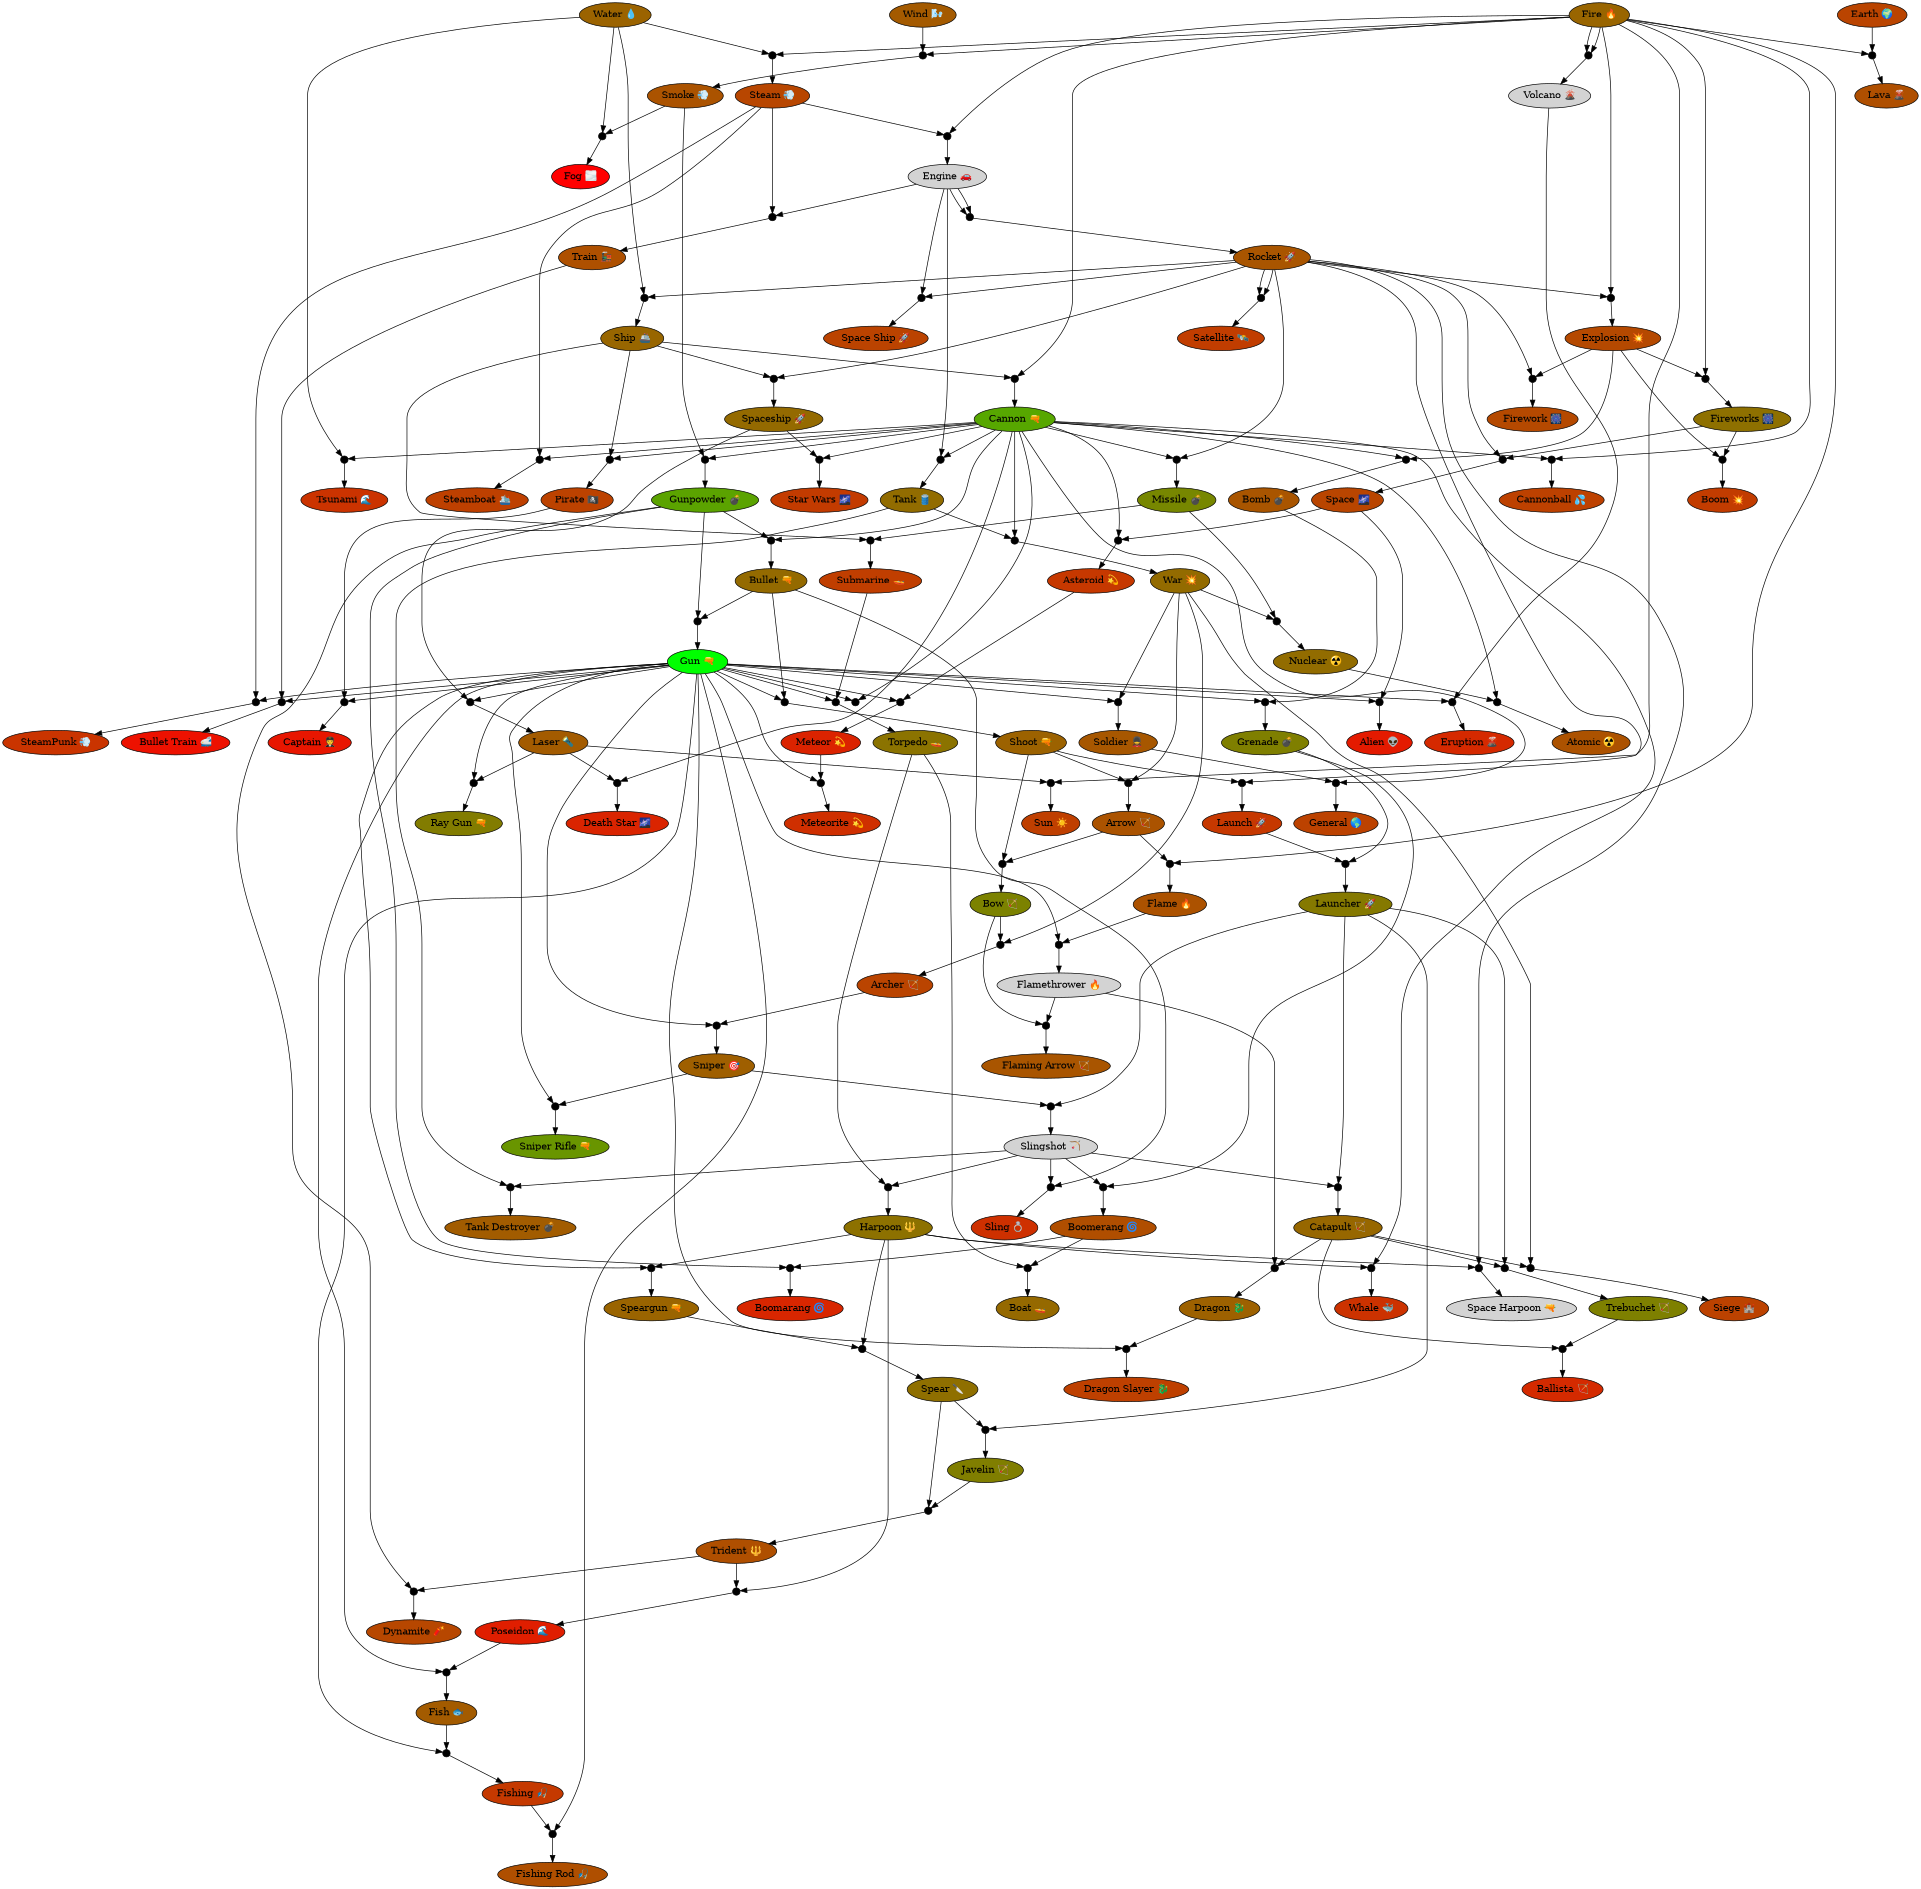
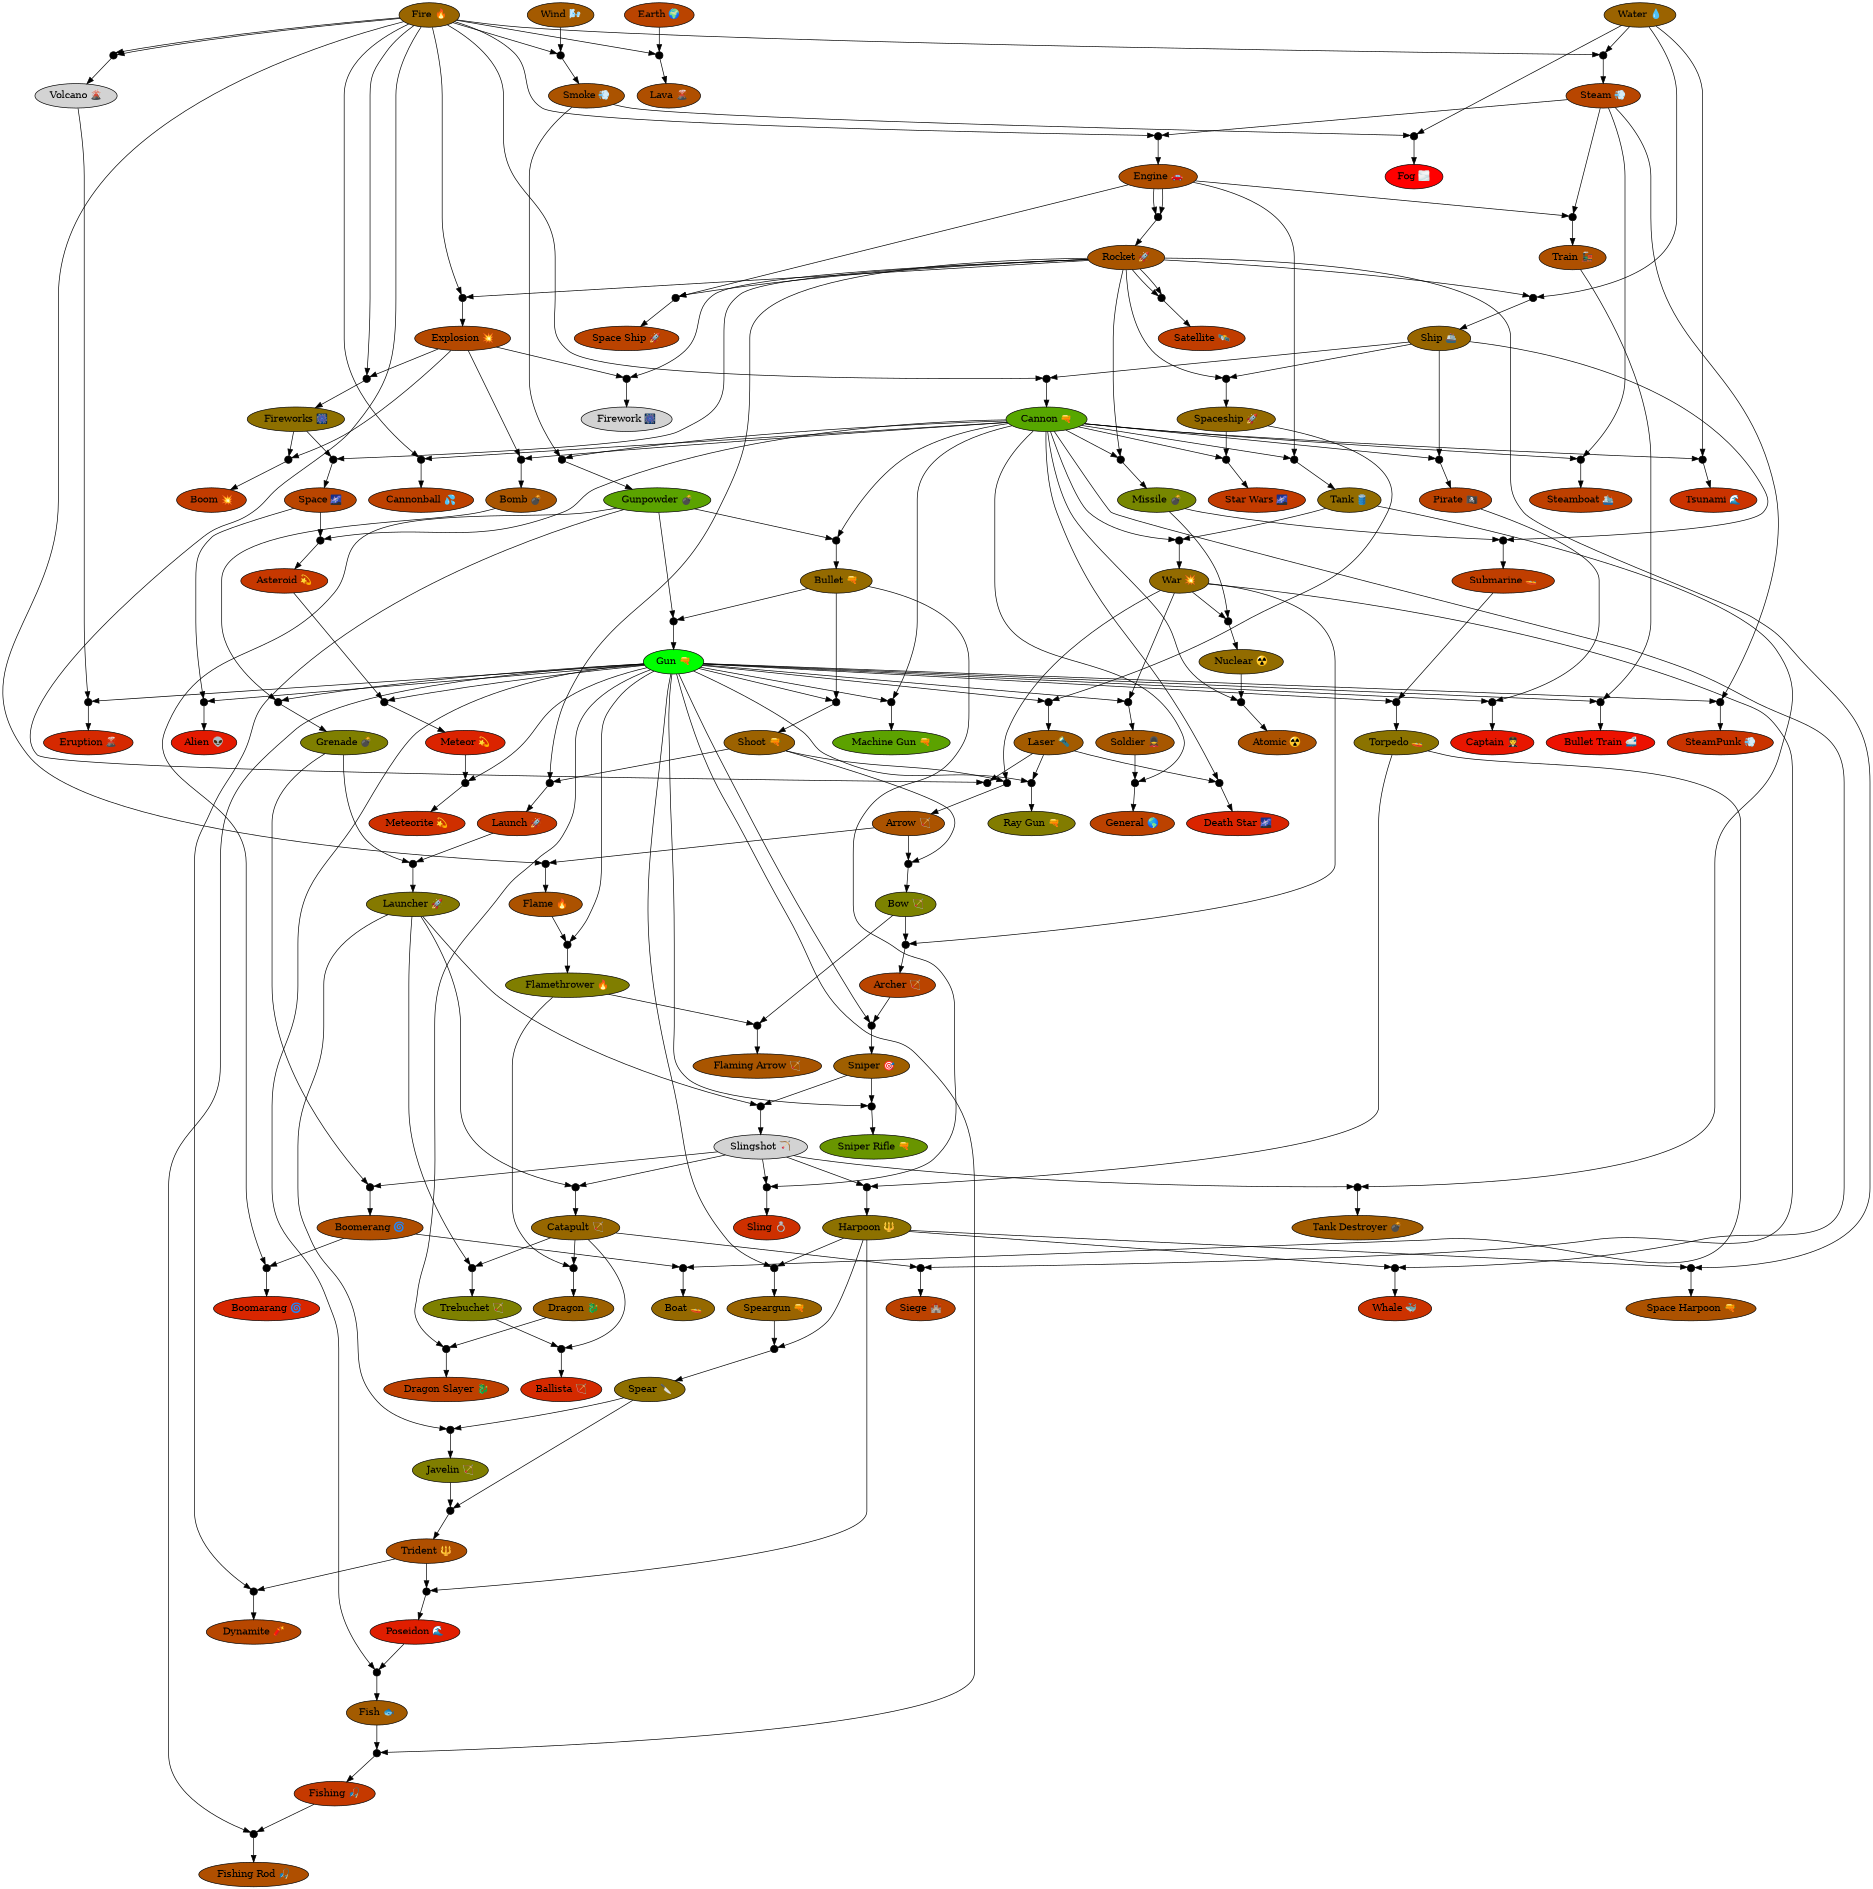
(947, 177) -> (1158, 177)
(1533, 419) -> (627, 419)
none -> (891, 743)
(1051, 823) -> none
(1059, 985) -> (567, 985)
(1512, 1309) -> (1691, 1309)
